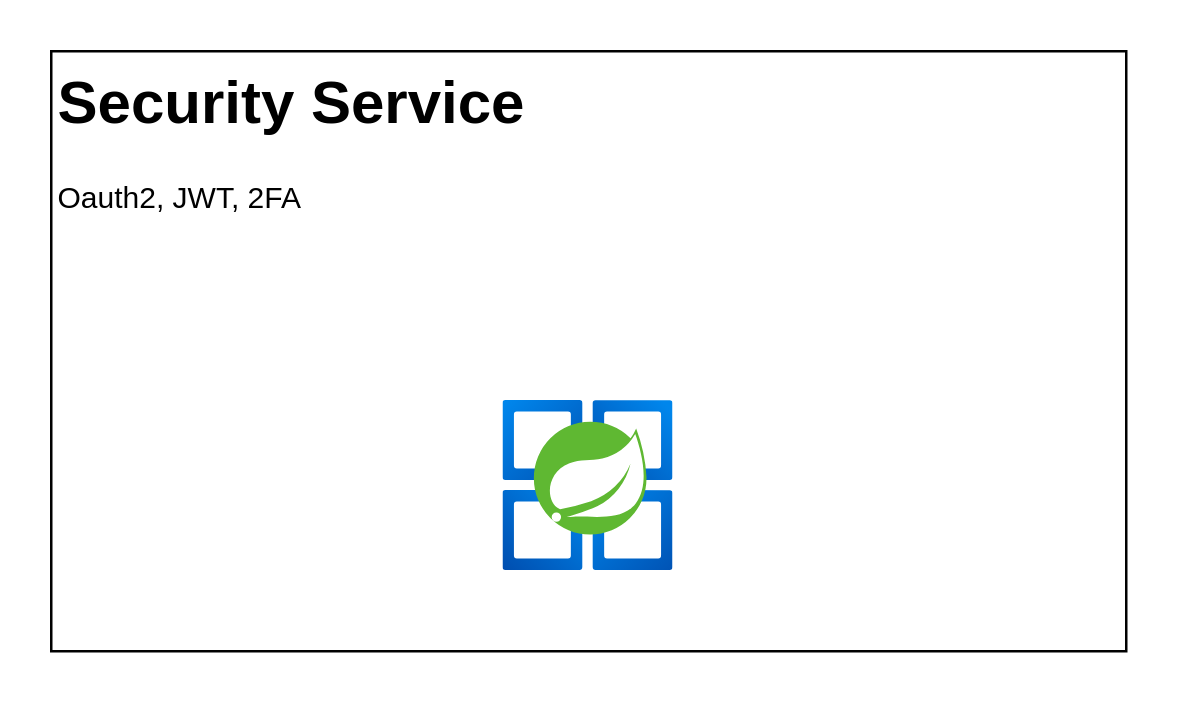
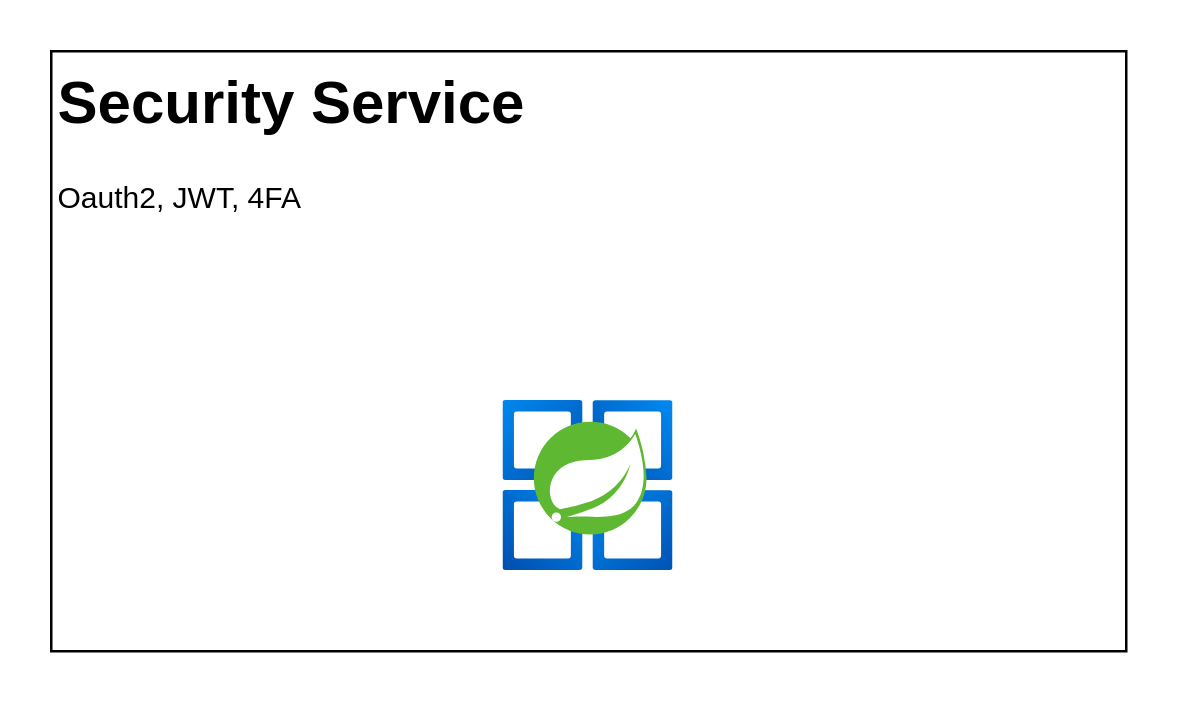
(181, 105) -> (181, 105)
